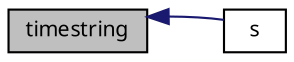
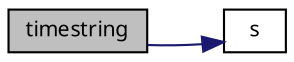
(196, 17) -> (175, 45)
